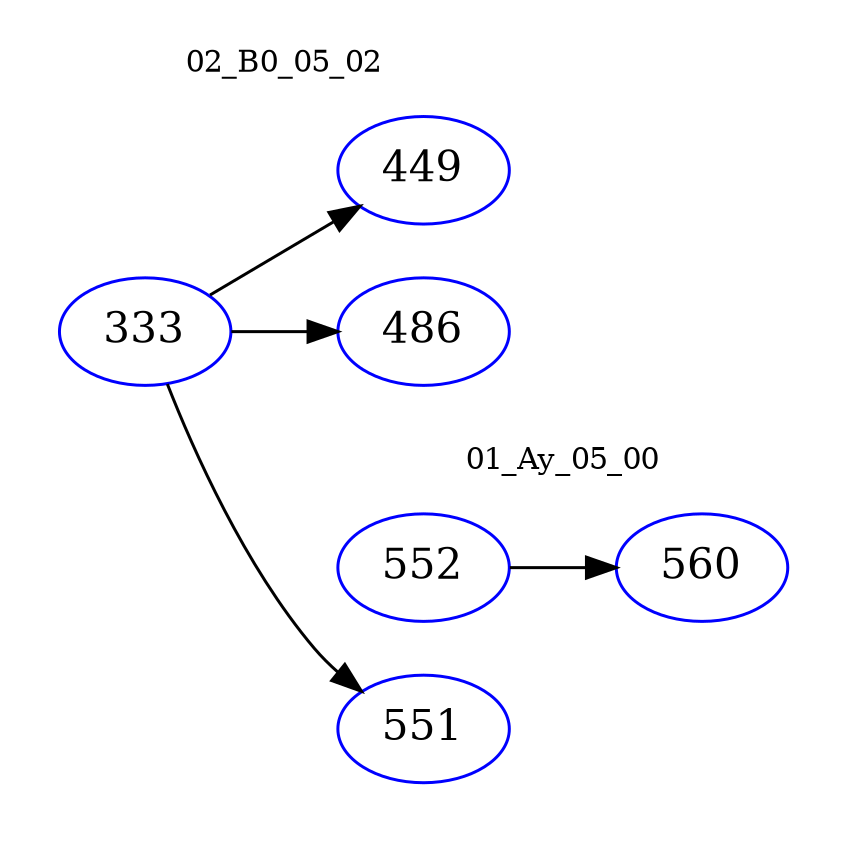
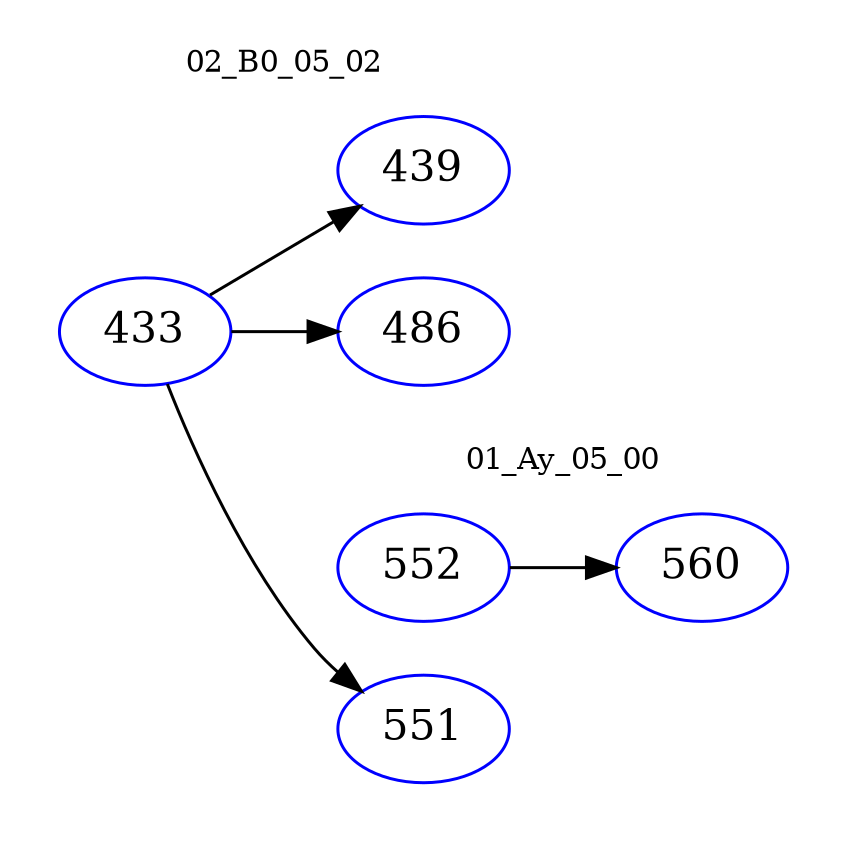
(424, 170) -> (424, 170)
(145, 332) -> (145, 332)
